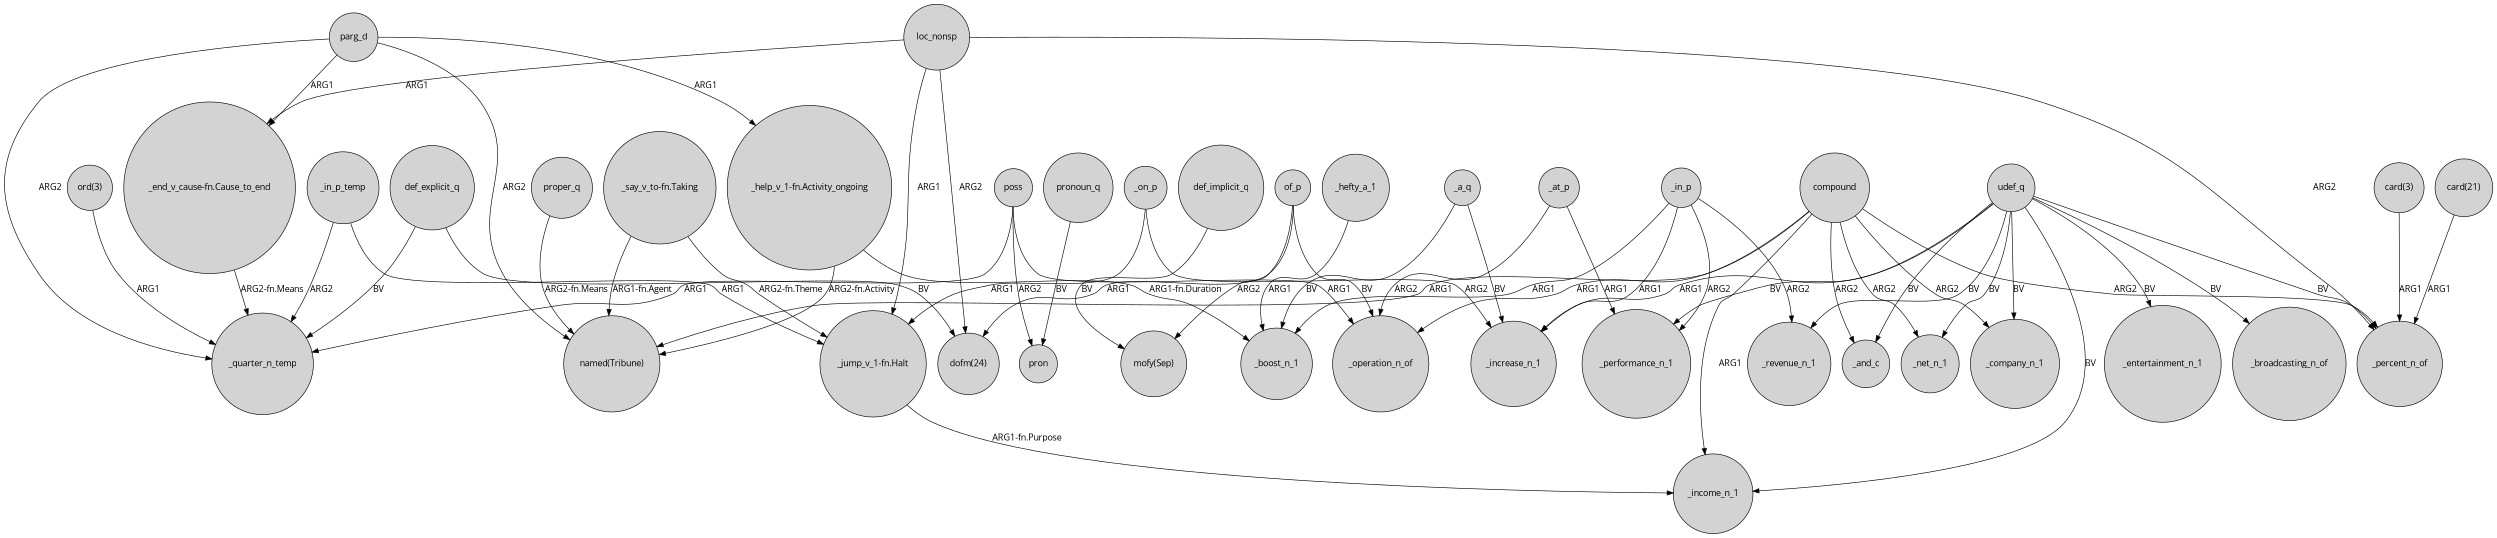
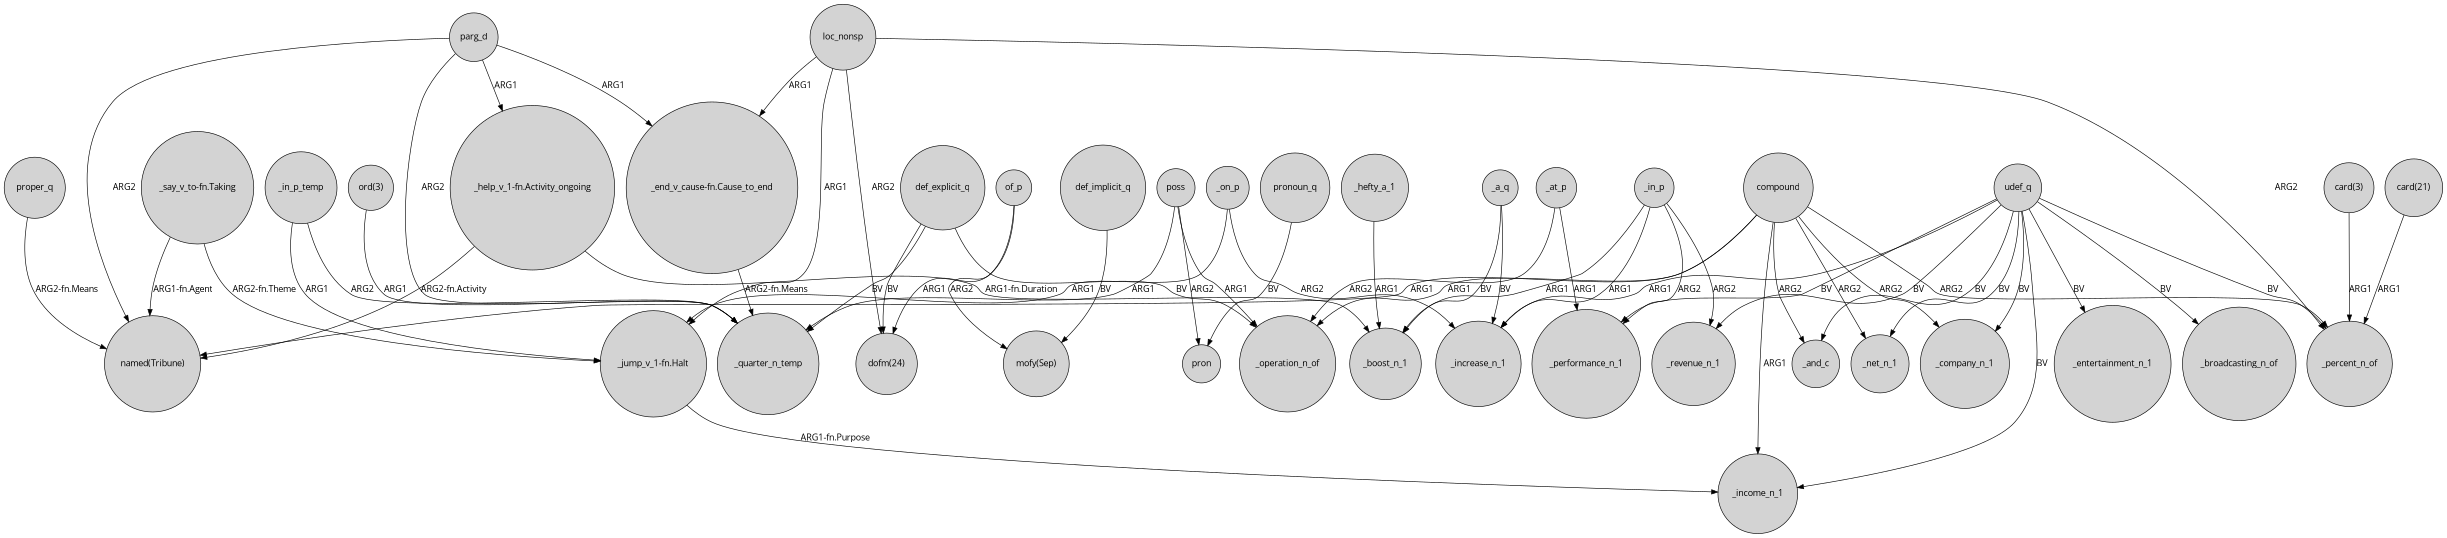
(1314, 270) -> (1063, 283)
